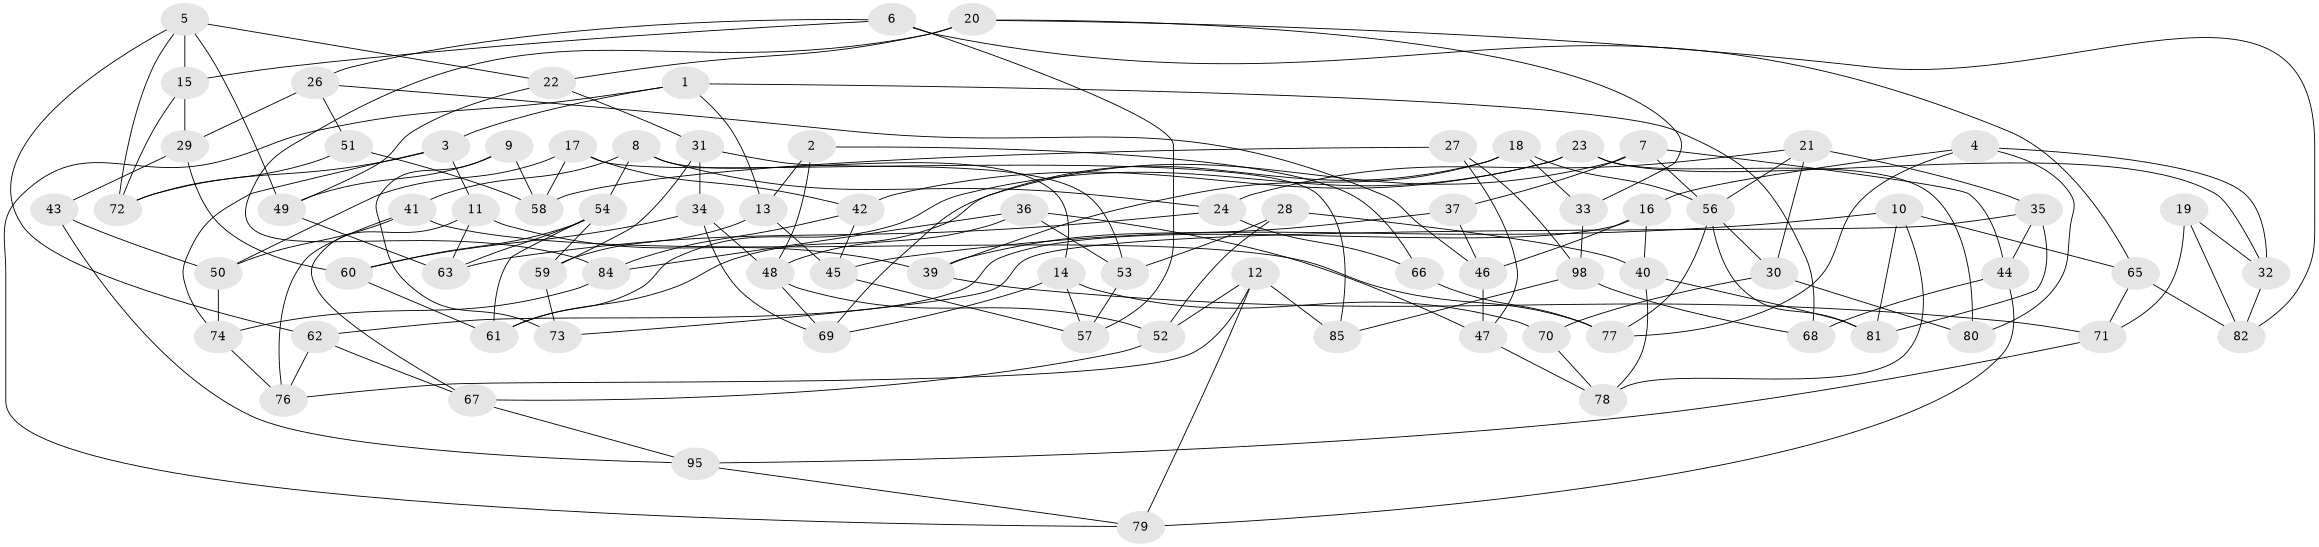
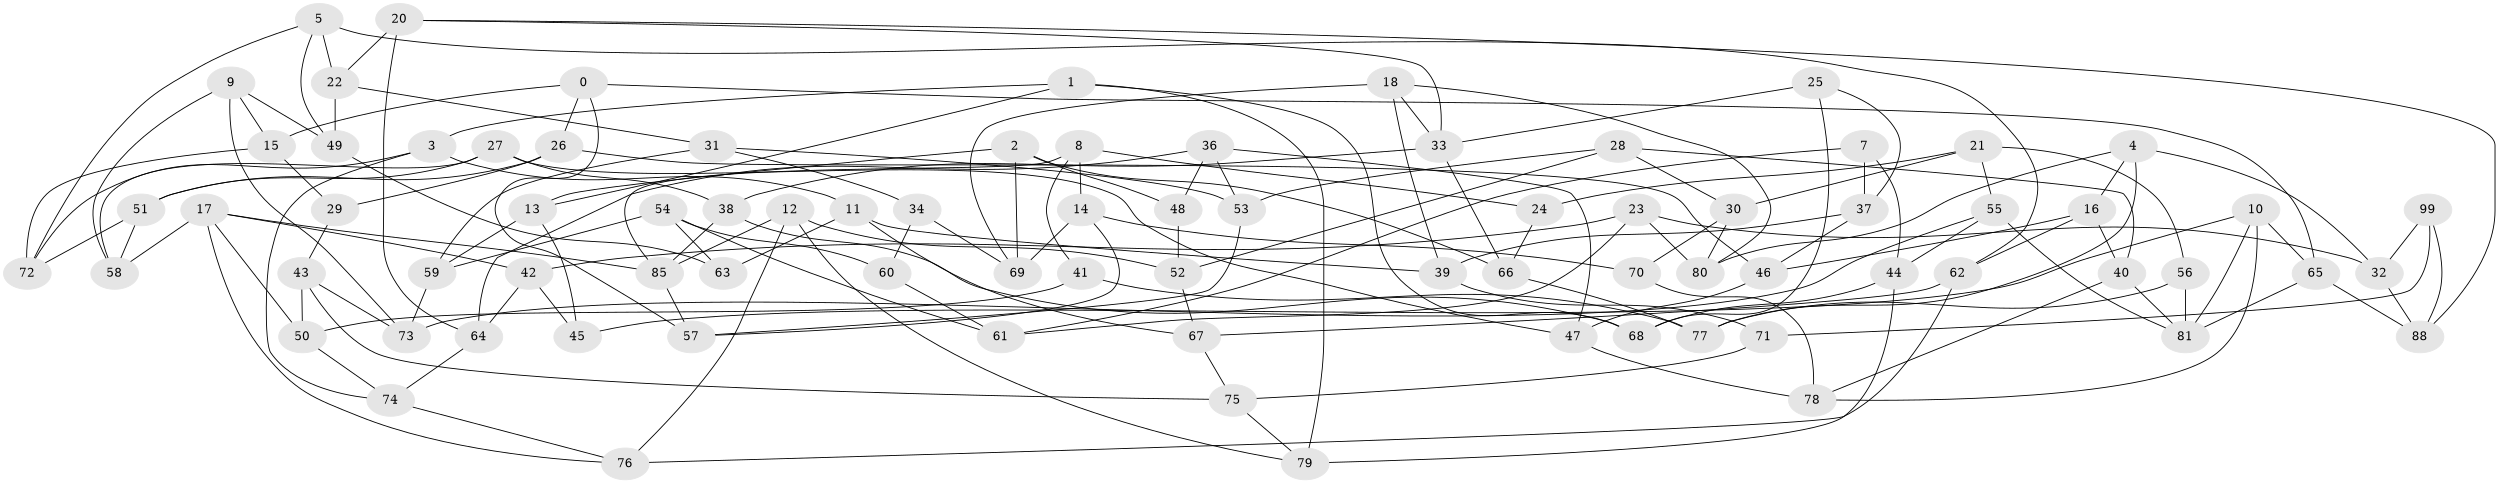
(892, 19) -> (584, 83)
(185, 51) -> (251, 115)
none -> (1816, 83)
none -> (318, 178)
(620, 178) -> (809, 171)
(1614, 178) -> (1645, 129)
(1677, 178) -> none
none -> (1473, 210)
(2039, 210) -> (1995, 210)
(2184, 210) -> (2428, 210)
(997, 229) -> none
(238, 239) -> none
(735, 242) -> none
(1742, 242) -> (1676, 178)
(606, 273) -> (479, 337)
(1580, 273) -> (727, 210)
(296, 274) -> (355, 415)
none -> (354, 305)
(799, 305) -> (1016, 210)
(2119, 305) -> (2255, 303)
(996, 314) -> (672, 299)
(2242, 337) -> (2420, 337)
(695, 464) -> (1233, 400)
